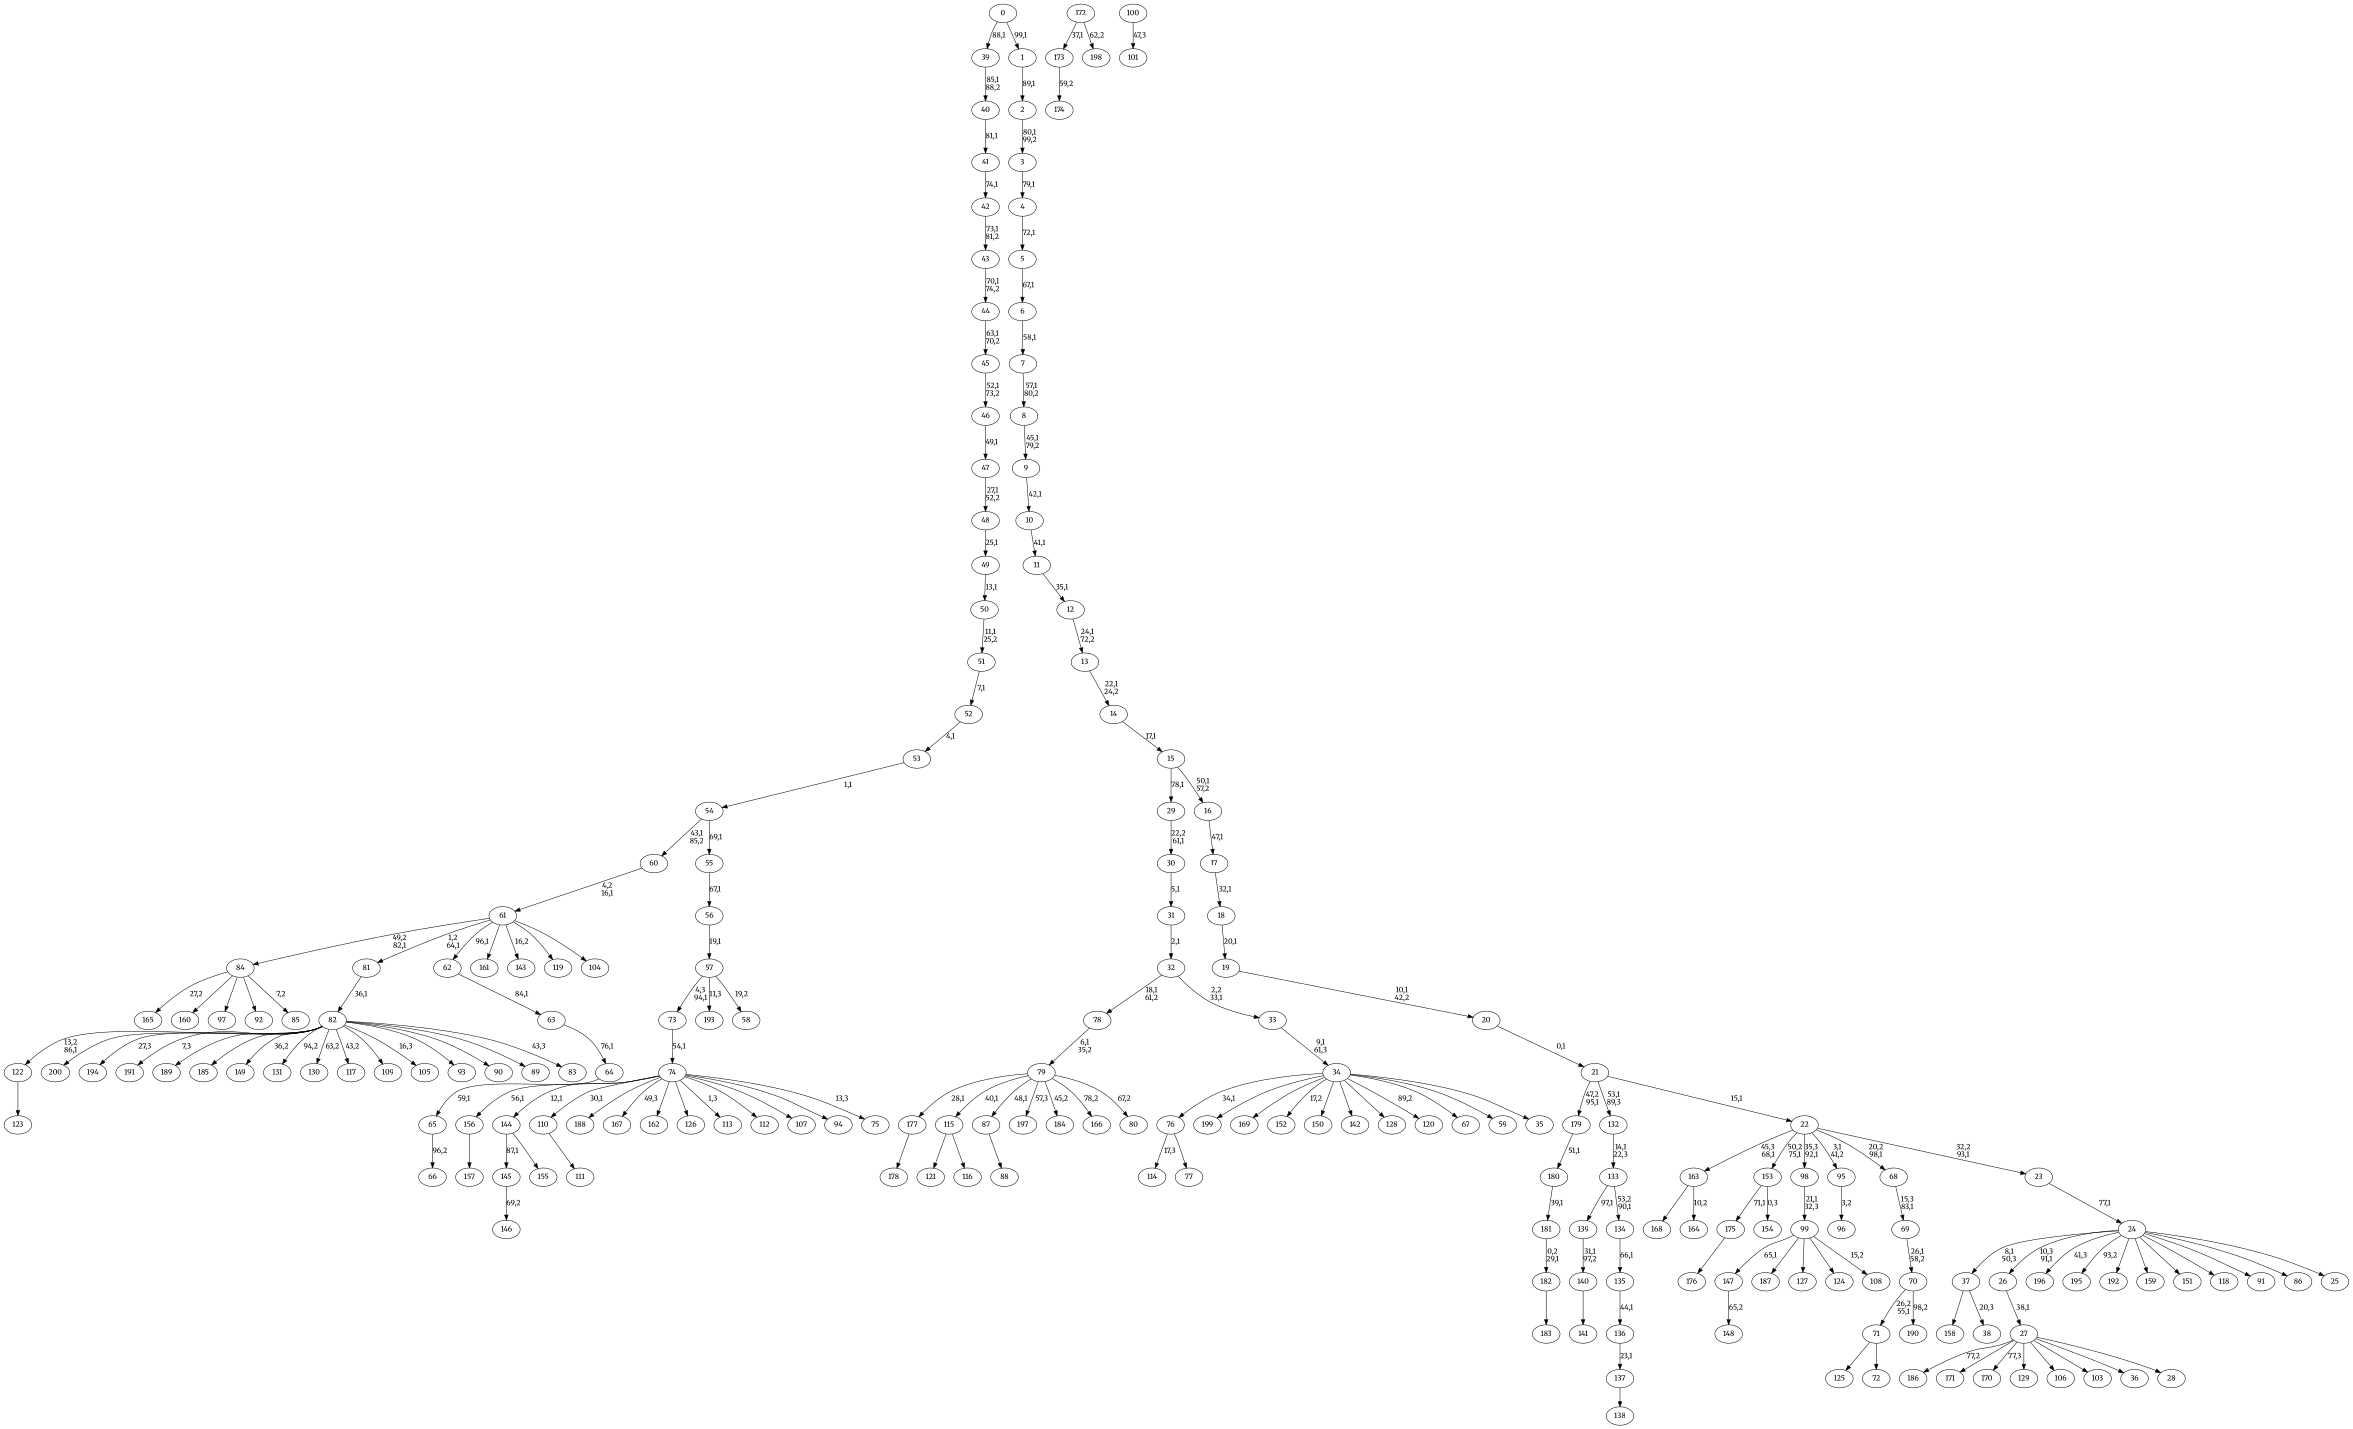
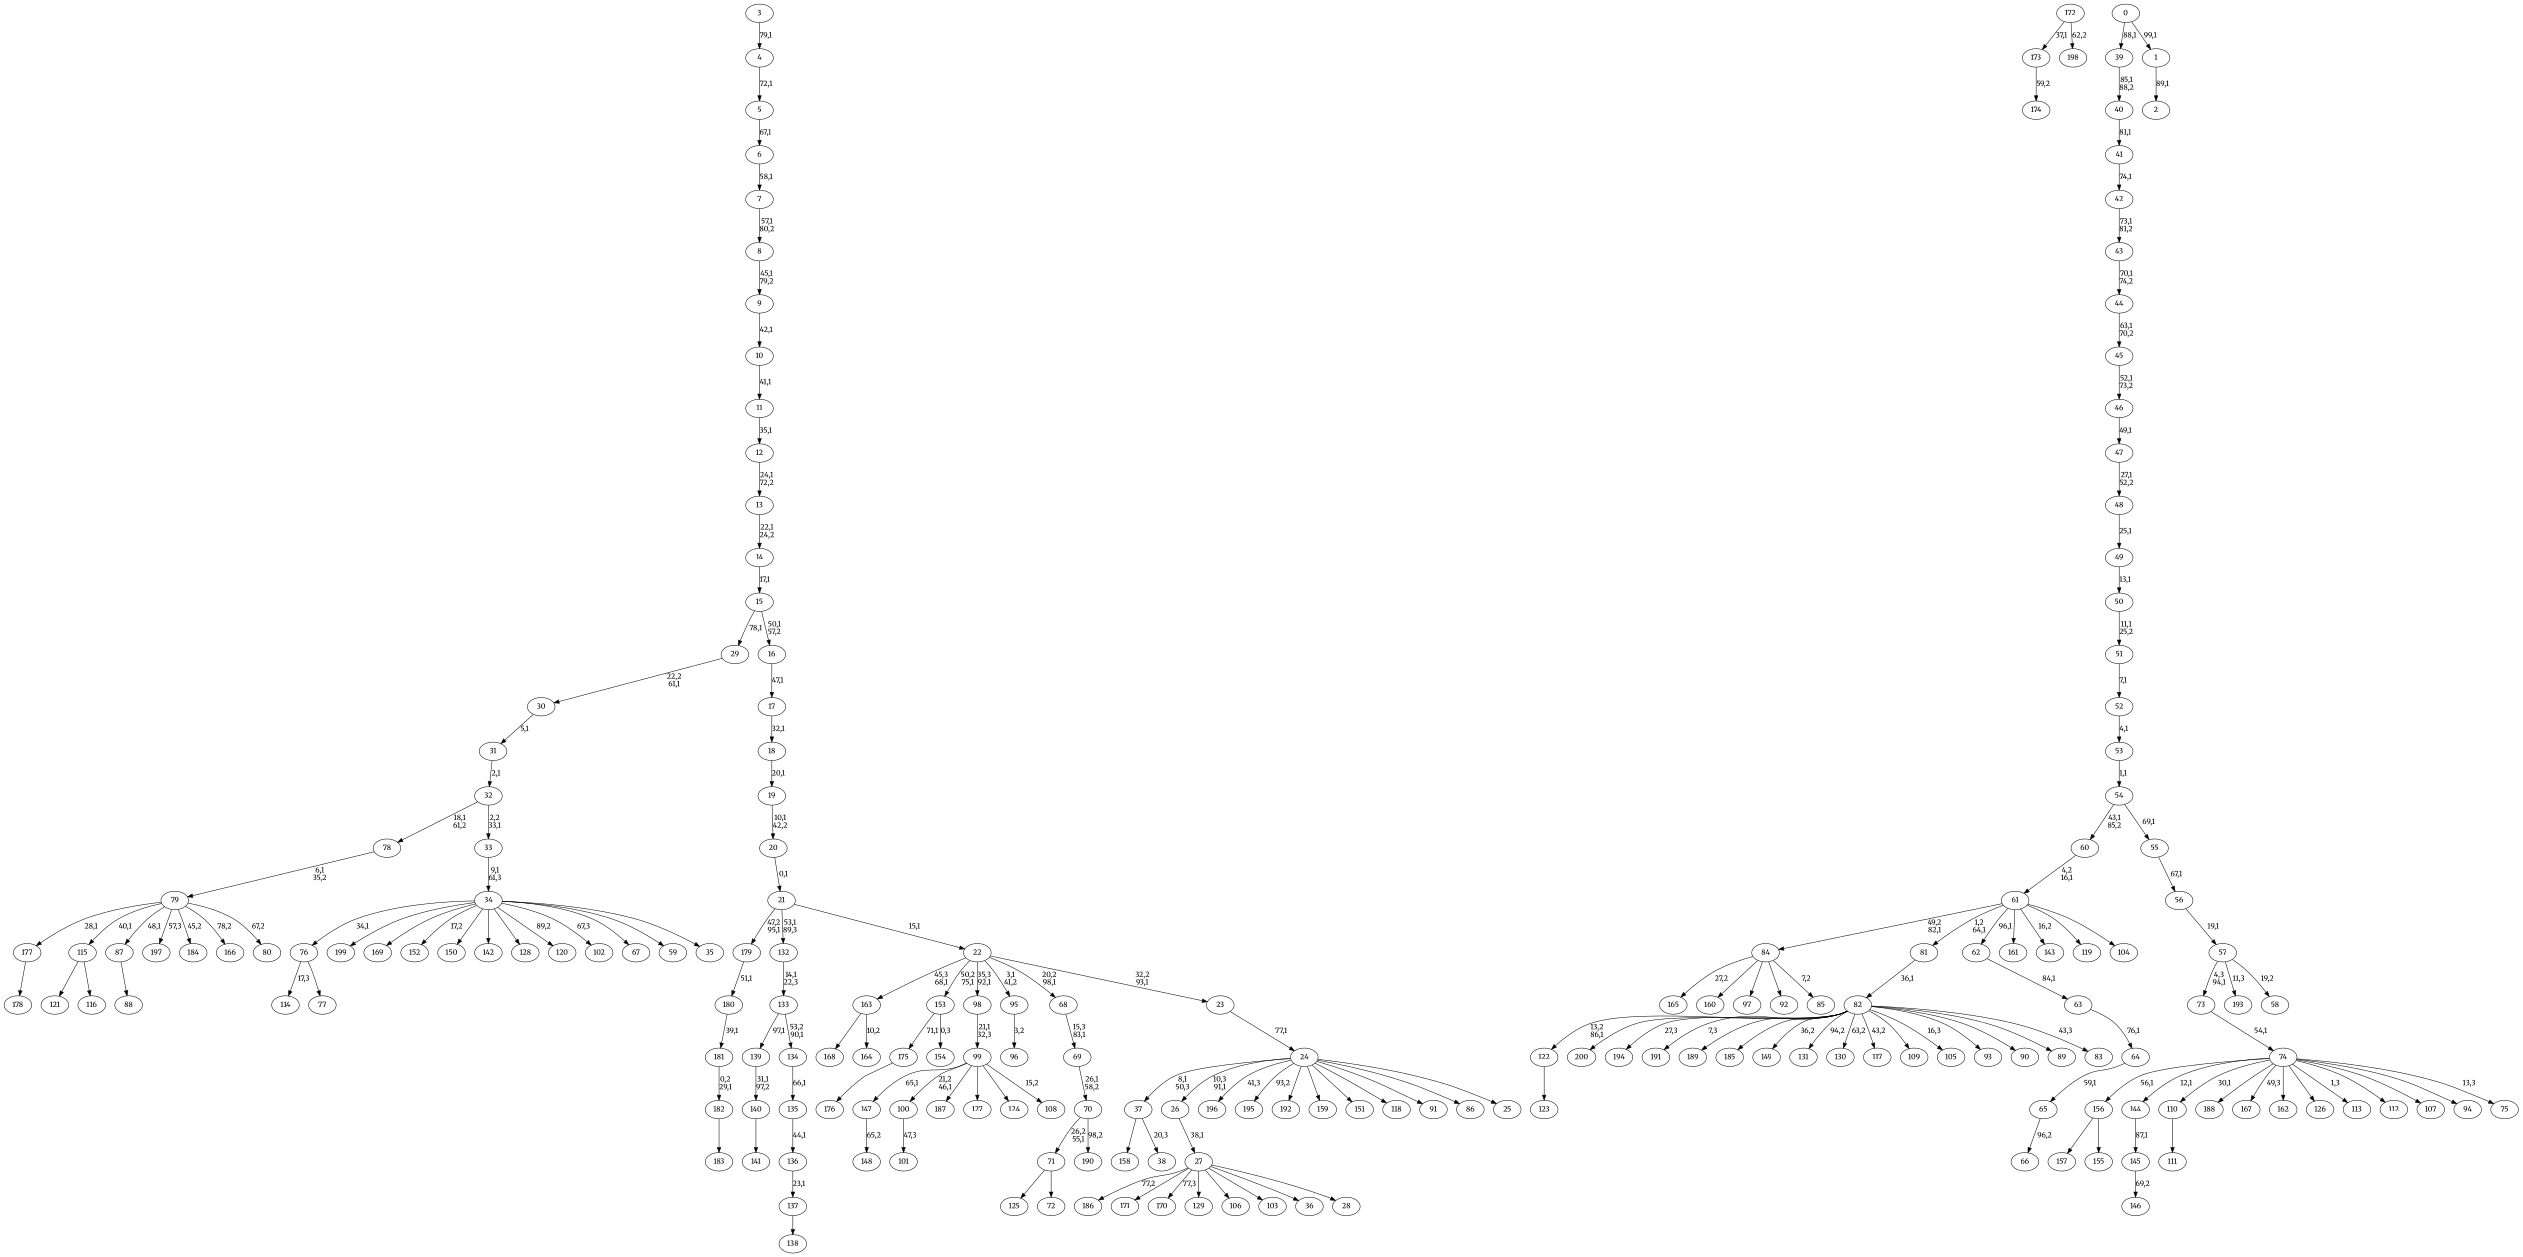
(1022, 134) -> none
none -> (599, 953)
none -> (938, 1076)
(524, 1148) -> (2099, 1133)
